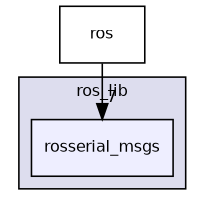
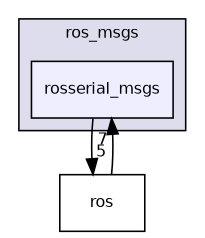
(102, 92) -> (102, 34)
none -> (92, 141)
